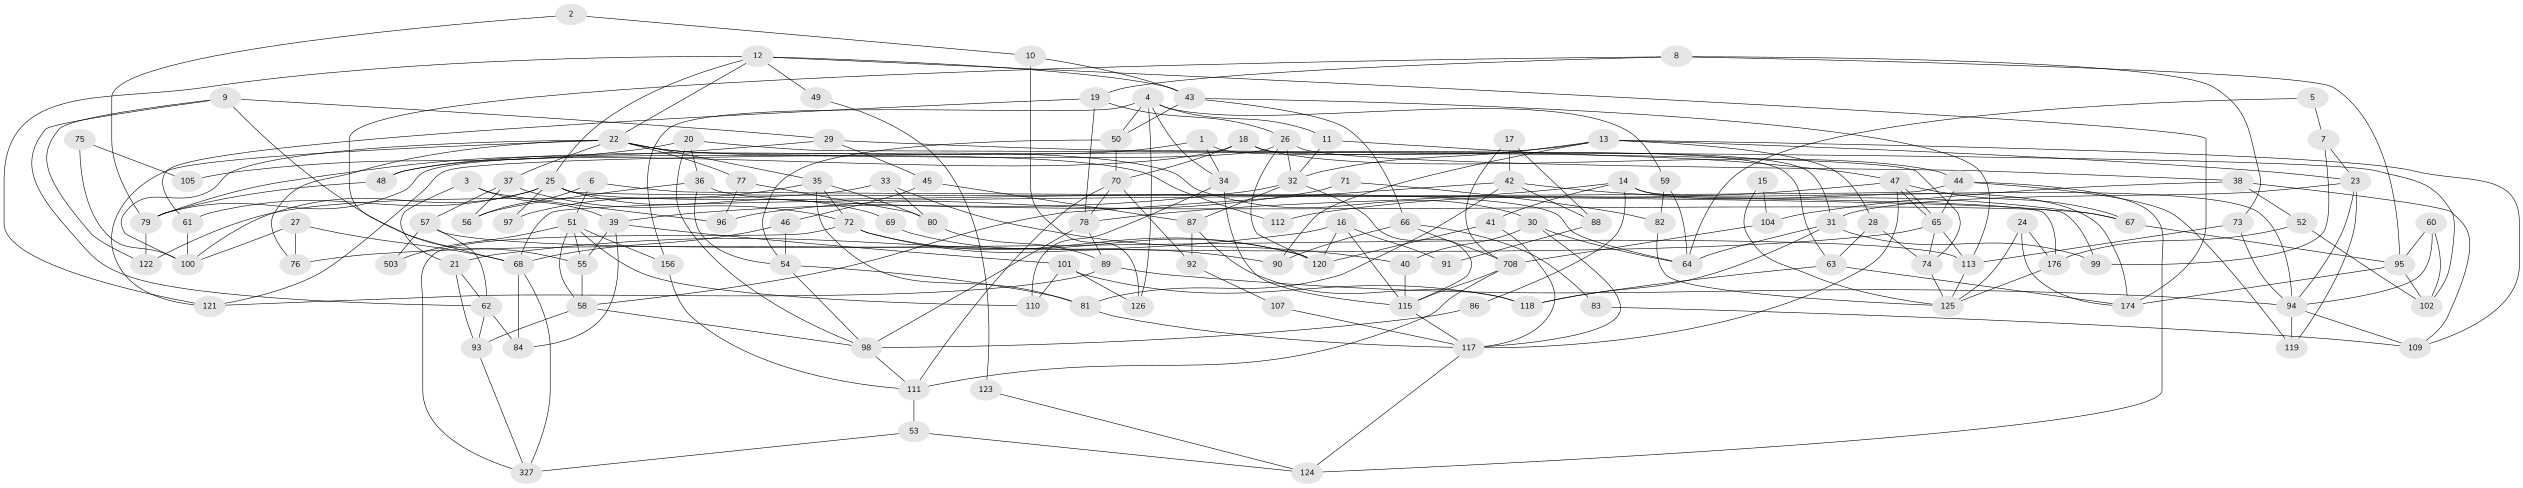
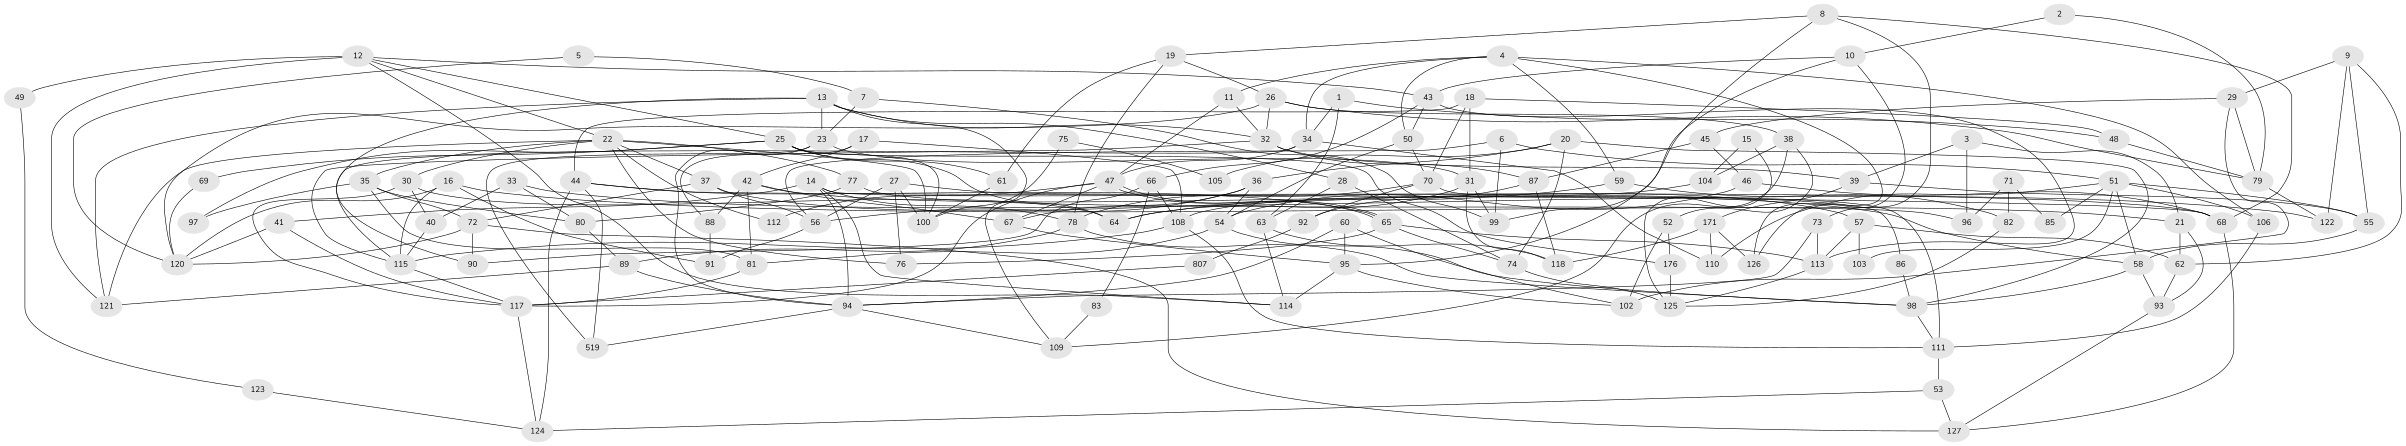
none -> (1737, 96)
(1949, 119) -> (229, 89)
none -> (1208, 160)
none -> (855, 202)
(2022, 223) -> none
none -> (2050, 223)
none -> (763, 244)
(391, 265) -> (1859, 265)
(668, 265) -> (2263, 223)
(1065, 265) -> (1710, 223)
(1510, 265) -> (1178, 223)
(1278, 306) -> (1200, 265)
(2128, 306) -> (1286, 306)
(518, 348) -> none
(2292, 348) -> (592, 348)
(526, 473) -> (1954, 431)
